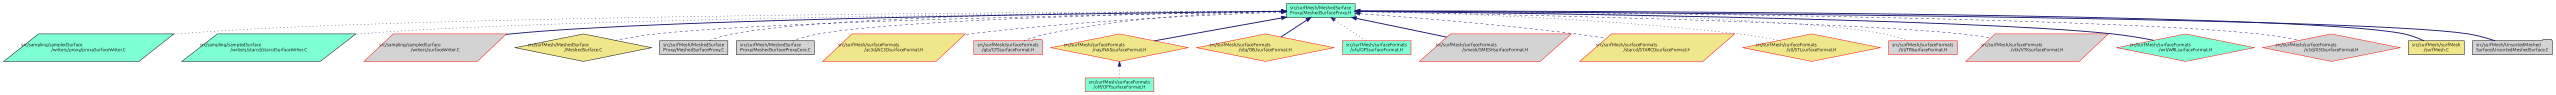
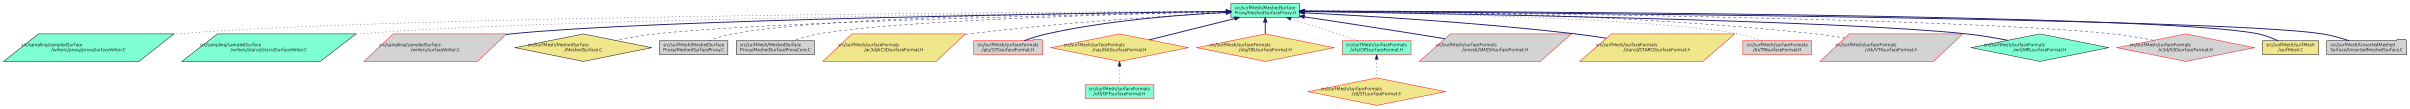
(1570, 20) -> (1377, 69)
(1483, 24) -> (1456, 22)
(1100, 25) -> (1109, 23)
(2186, 48) -> (2040, 48)
